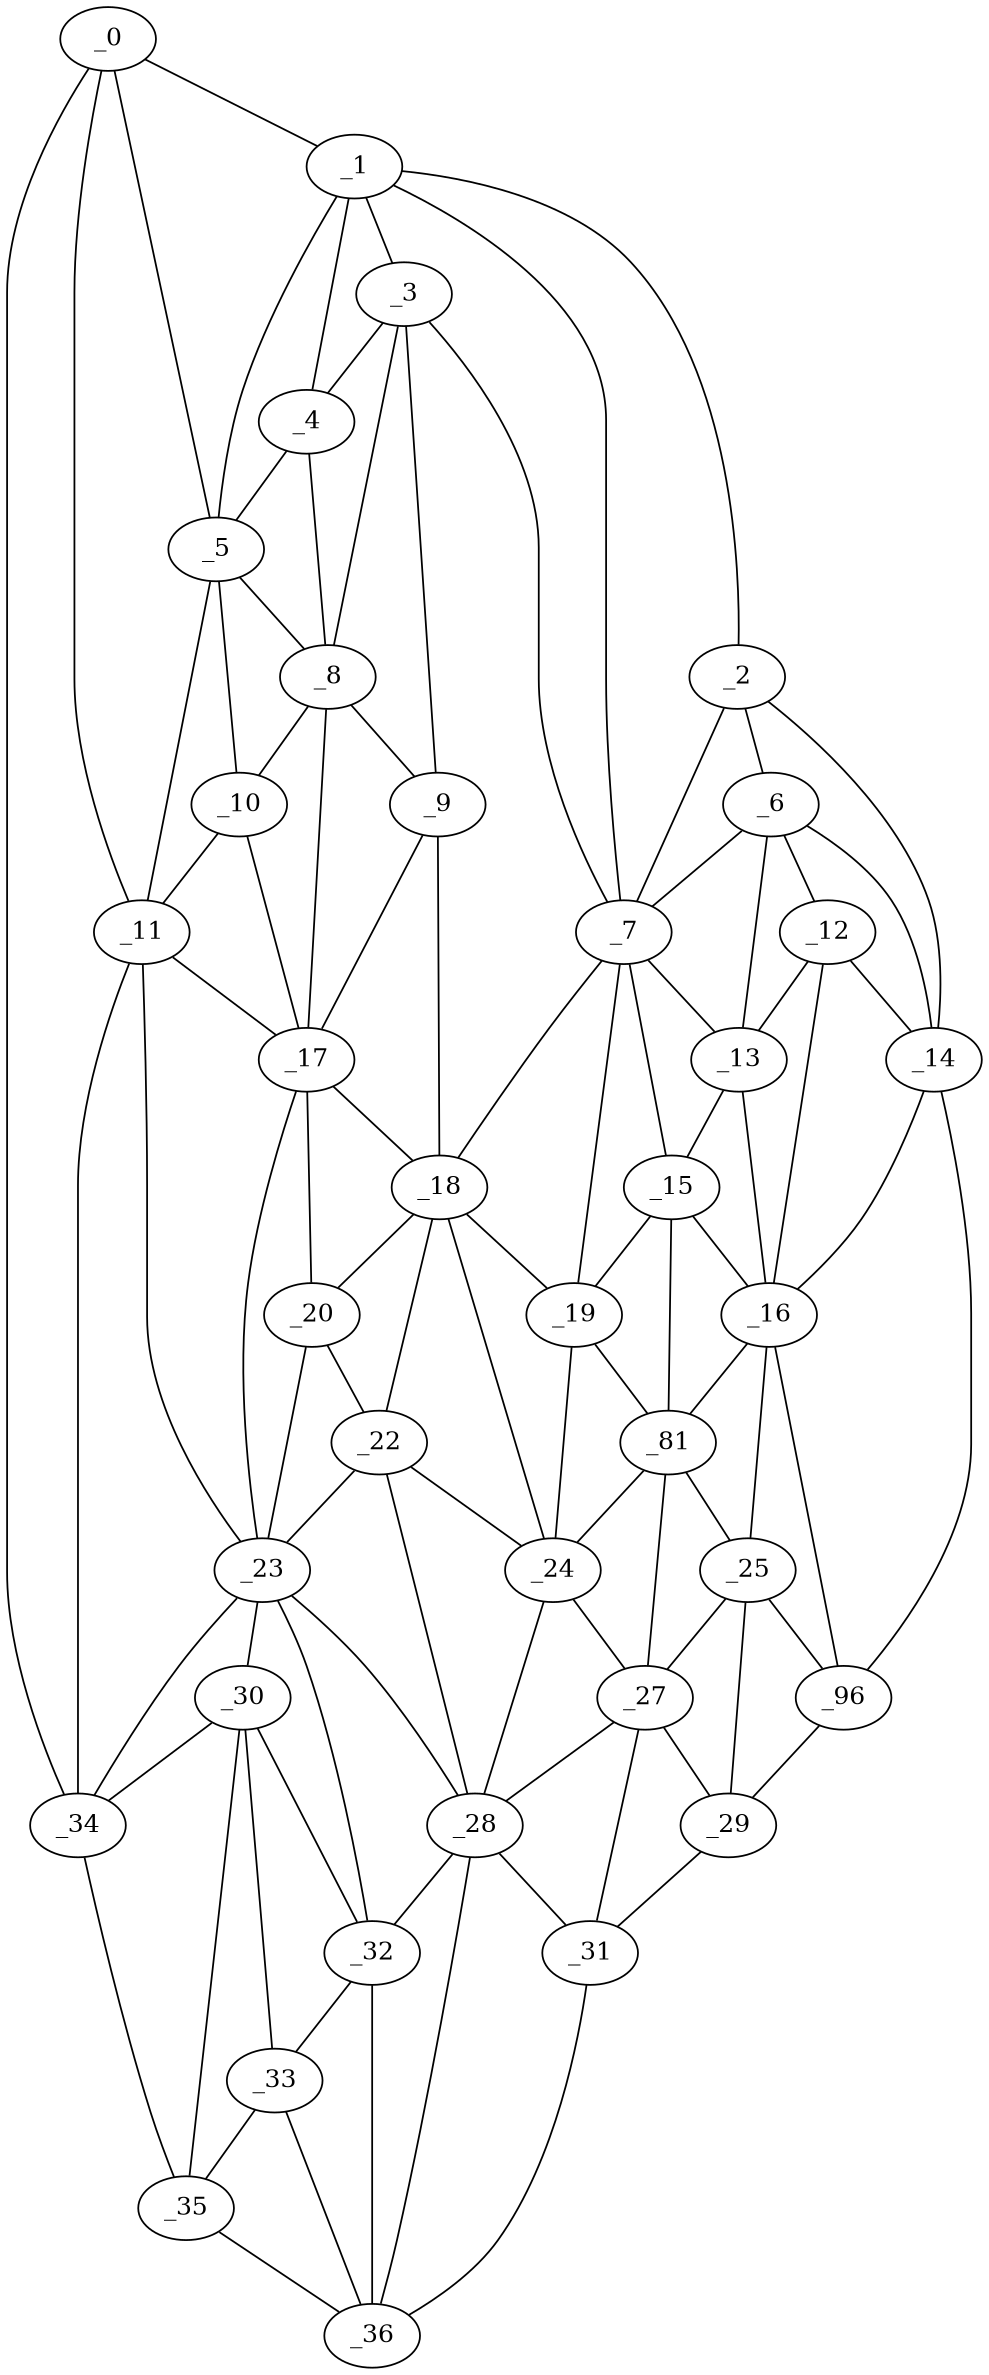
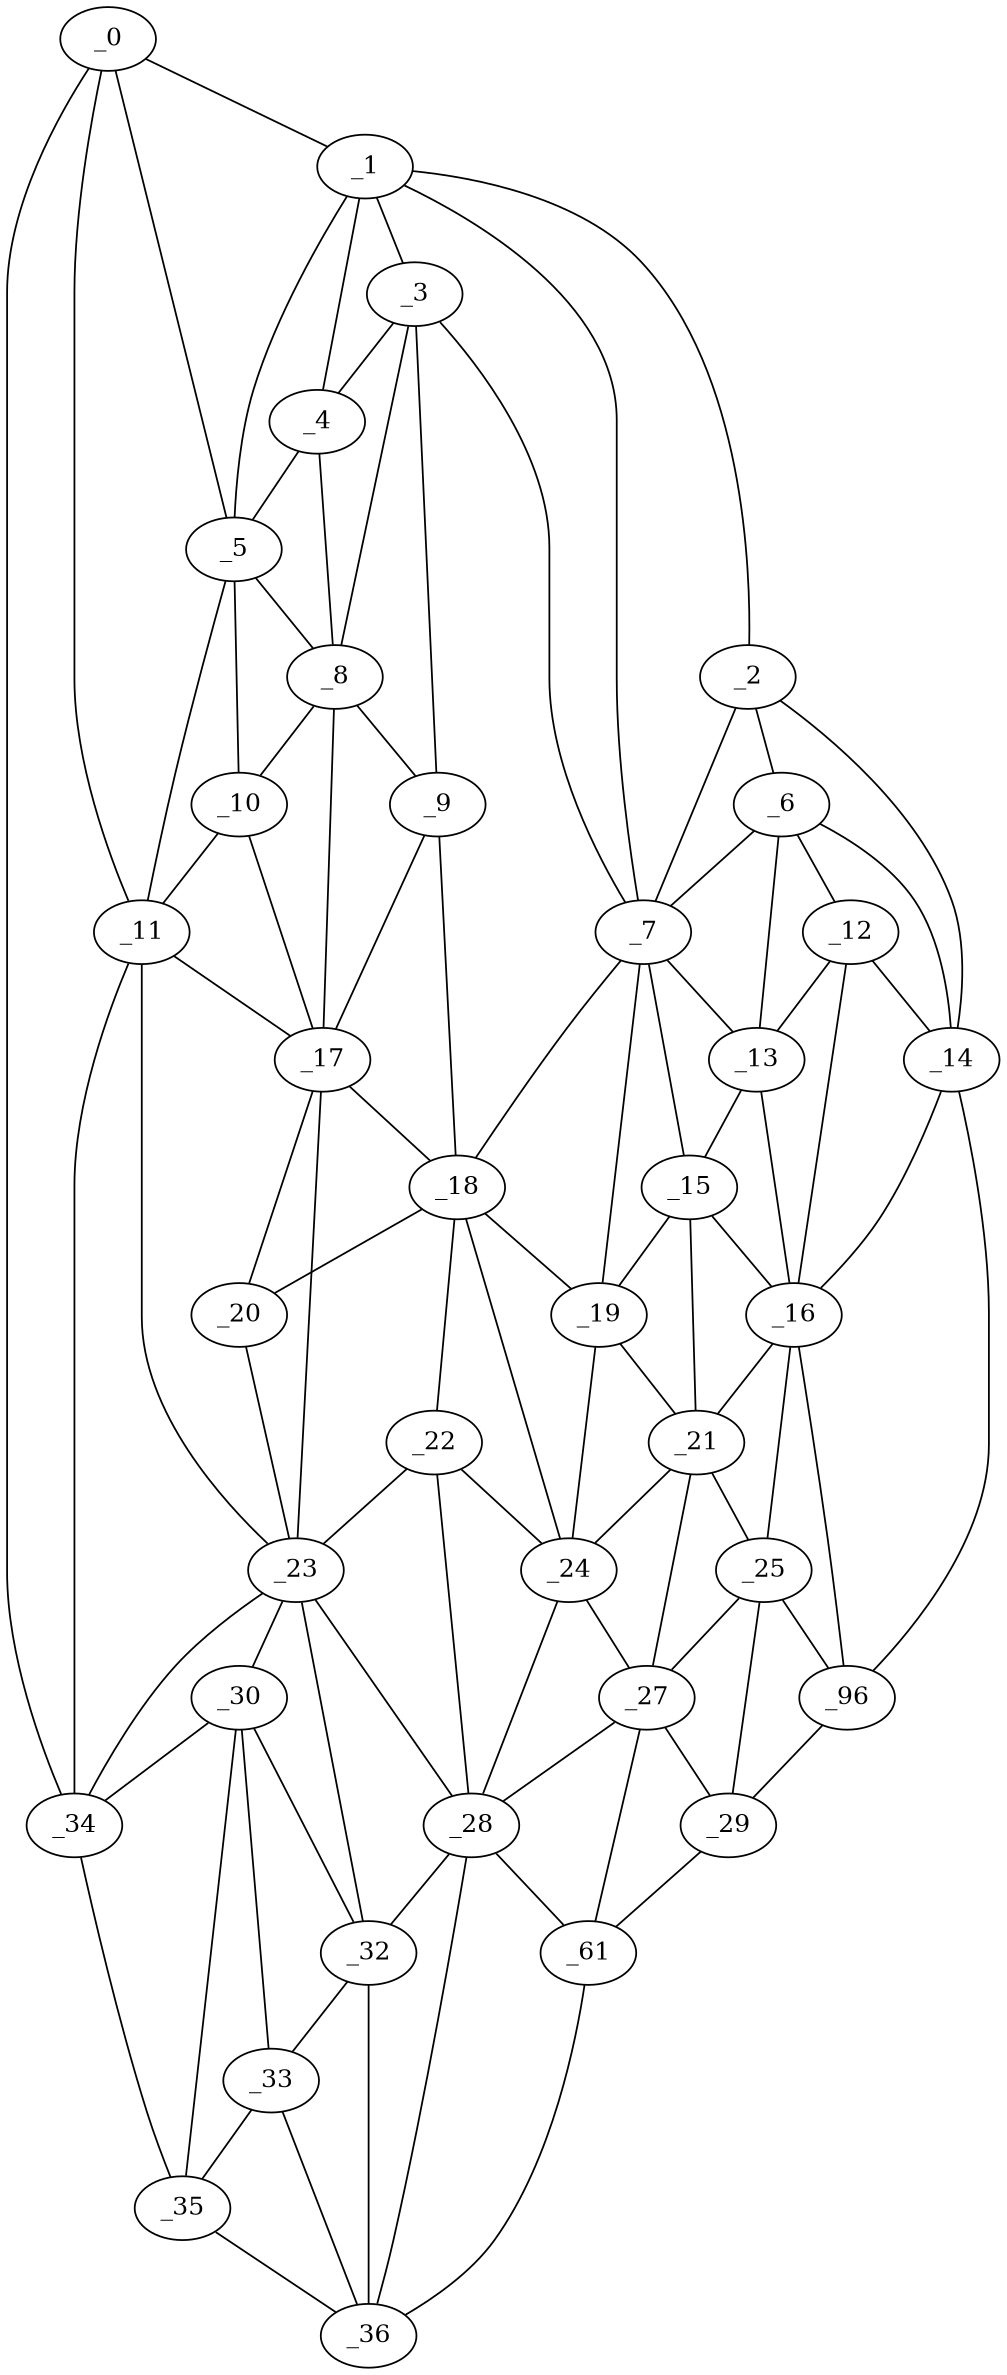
(346, 1379) -> none
(668, 1443) -> (696, 1443)
(590, 1953) -> (588, 1953)
